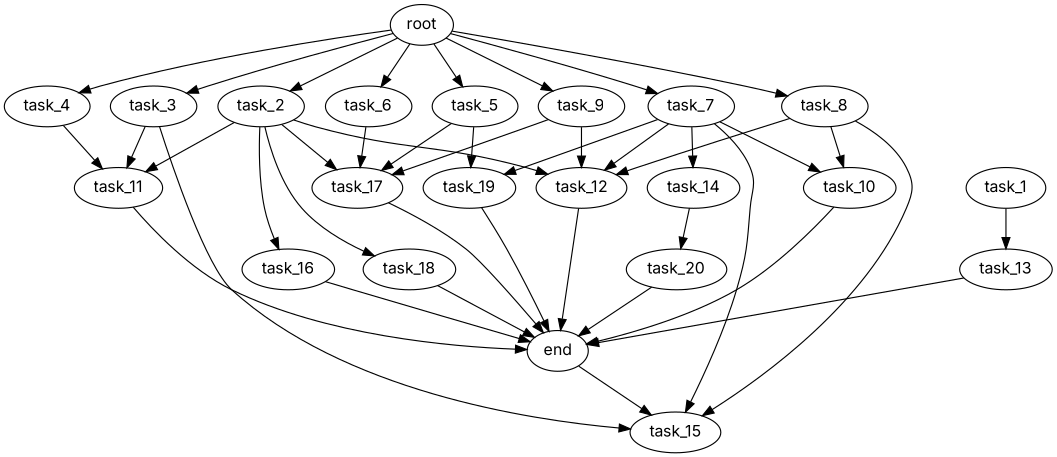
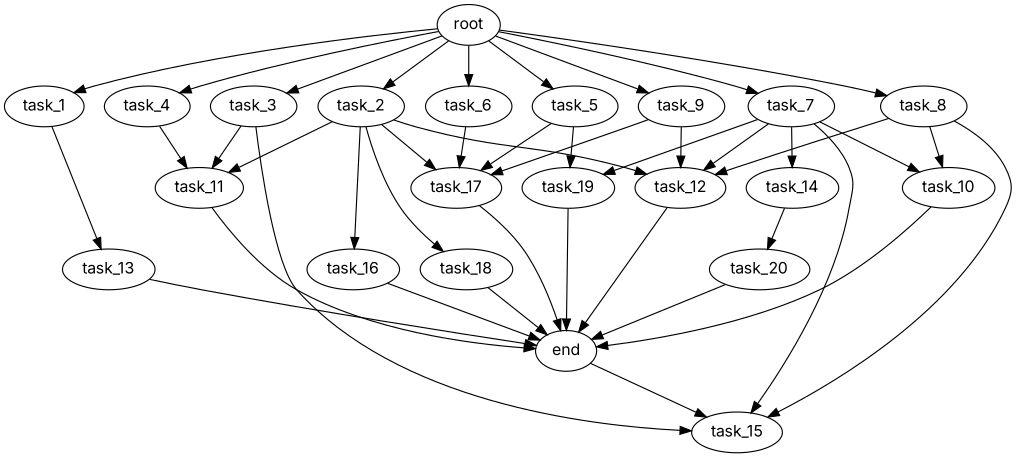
none -> (260, 52)
